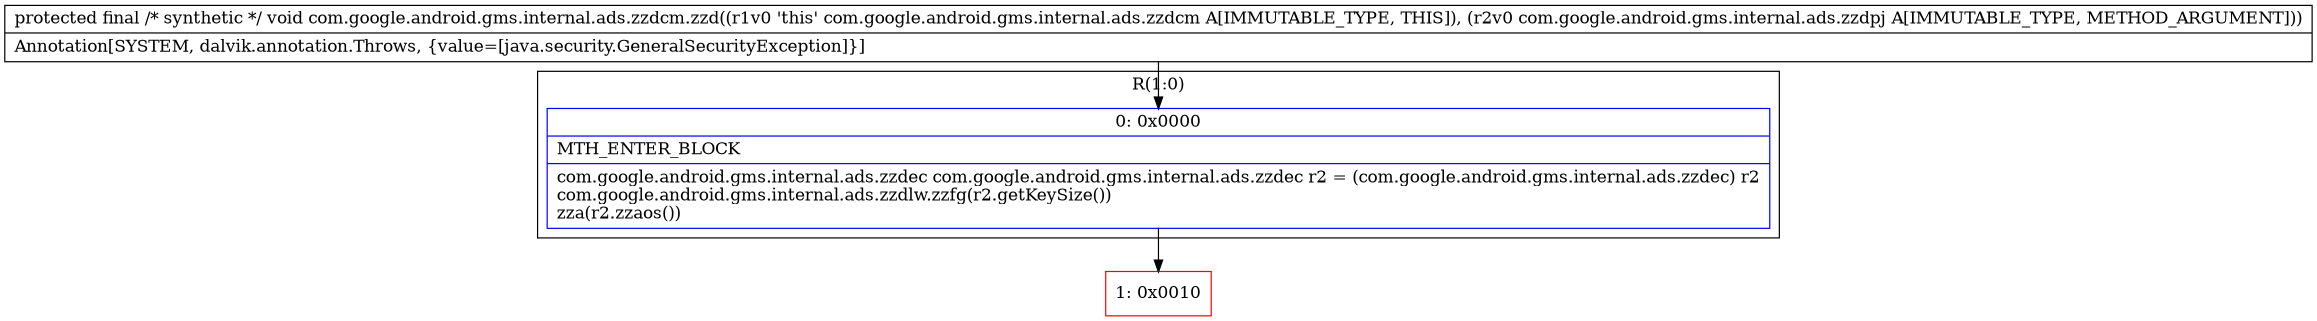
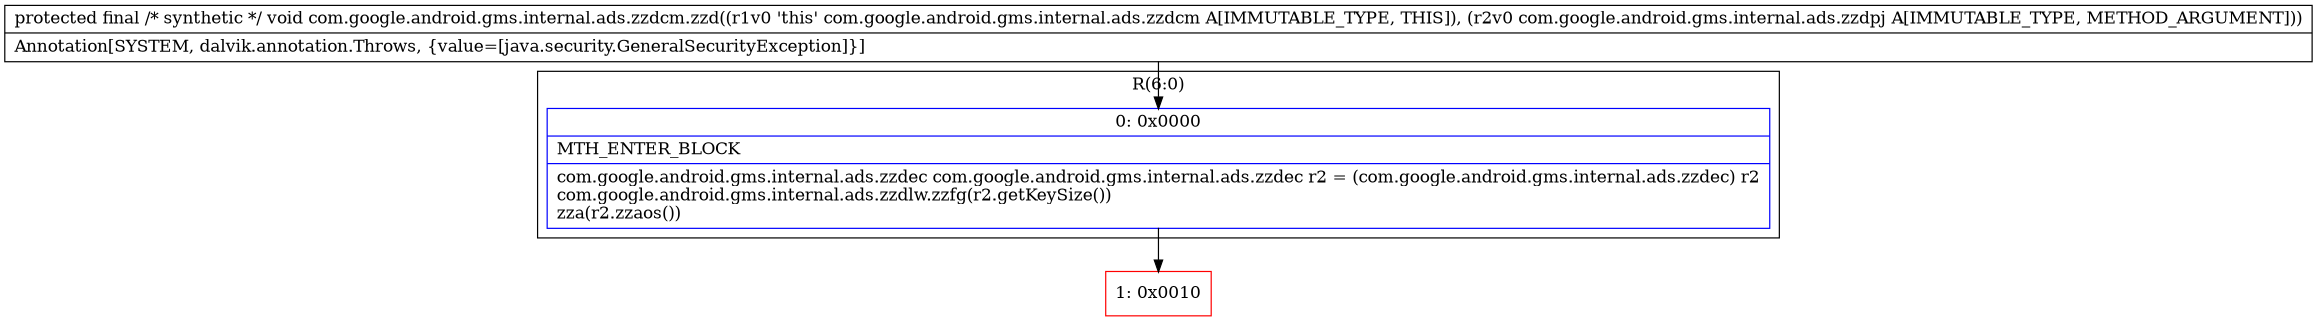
(1158, 85) -> (1158, 85)
